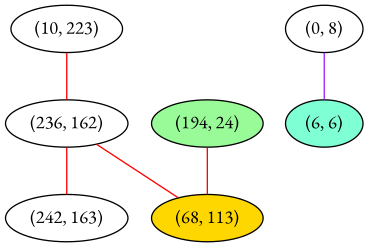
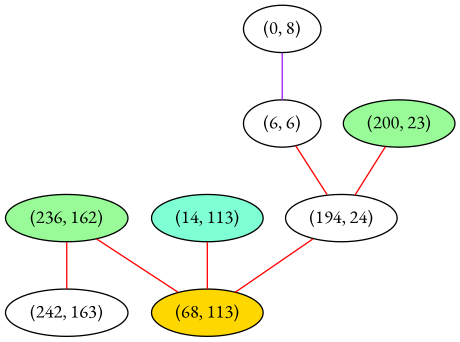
(67, 29) -> none
(67, 124) -> (67, 218)
(207, 124) -> (341, 218)
(324, 124) -> (282, 124)
none -> (399, 124)
none -> (311, 170)
none -> (207, 218)
